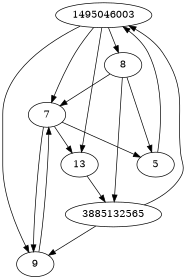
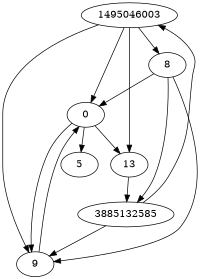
(158, 87) -> none
(138, 111) -> (188, 213)
(47, 115) -> (86, 115)
(113, 214) -> (126, 214)
